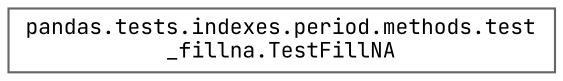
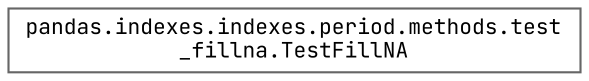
(282, 40) -> (295, 40)
